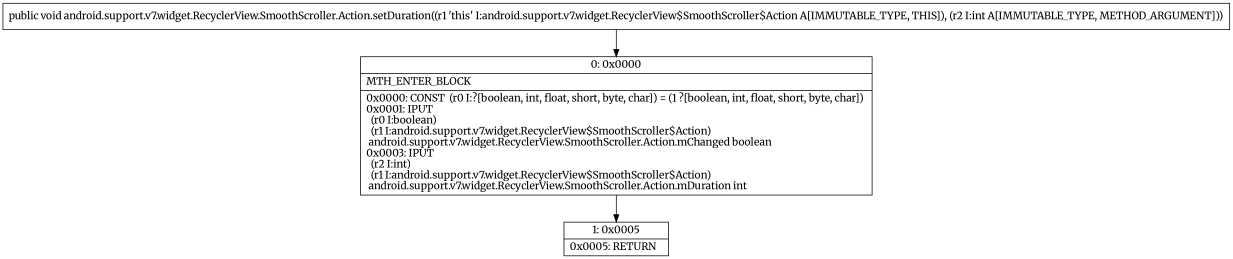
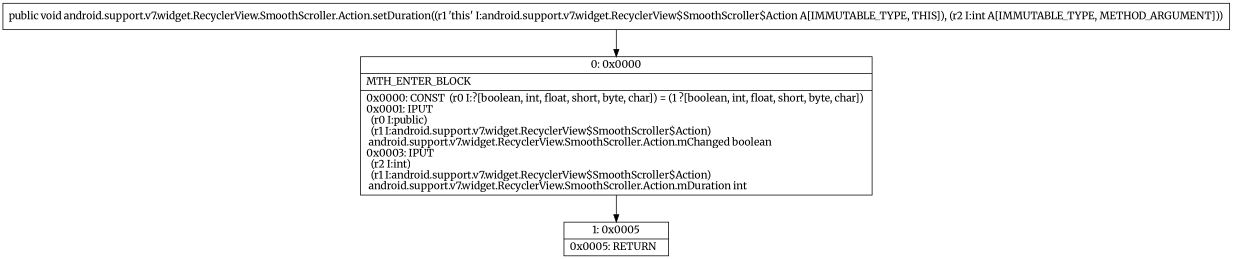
(402, 120) -> (397, 120)
